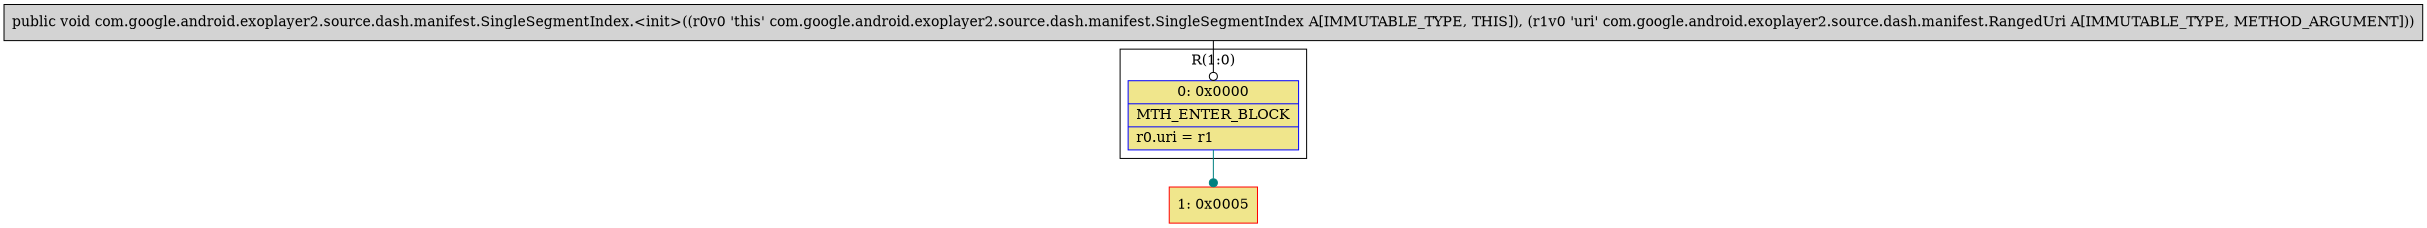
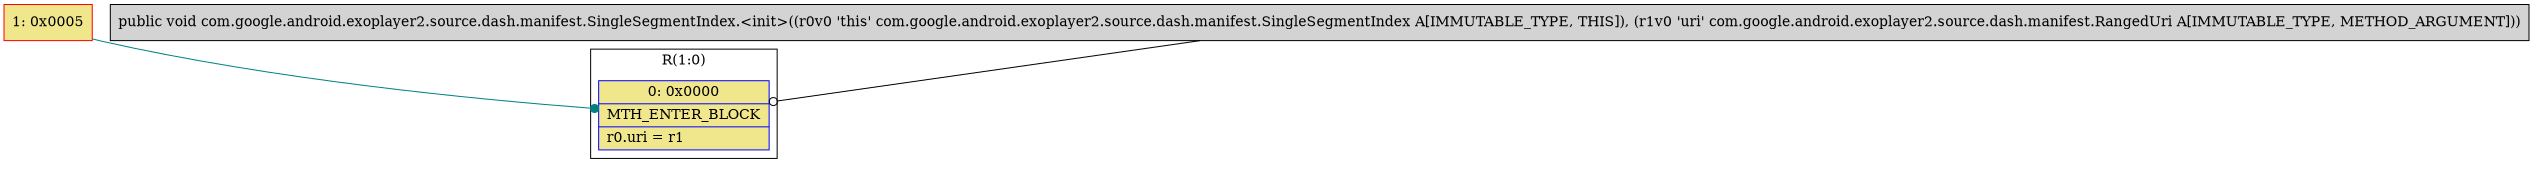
(1213, 165) -> (340, 82)
